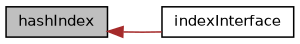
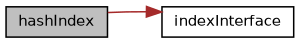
(142, 32) -> (127, 12)
